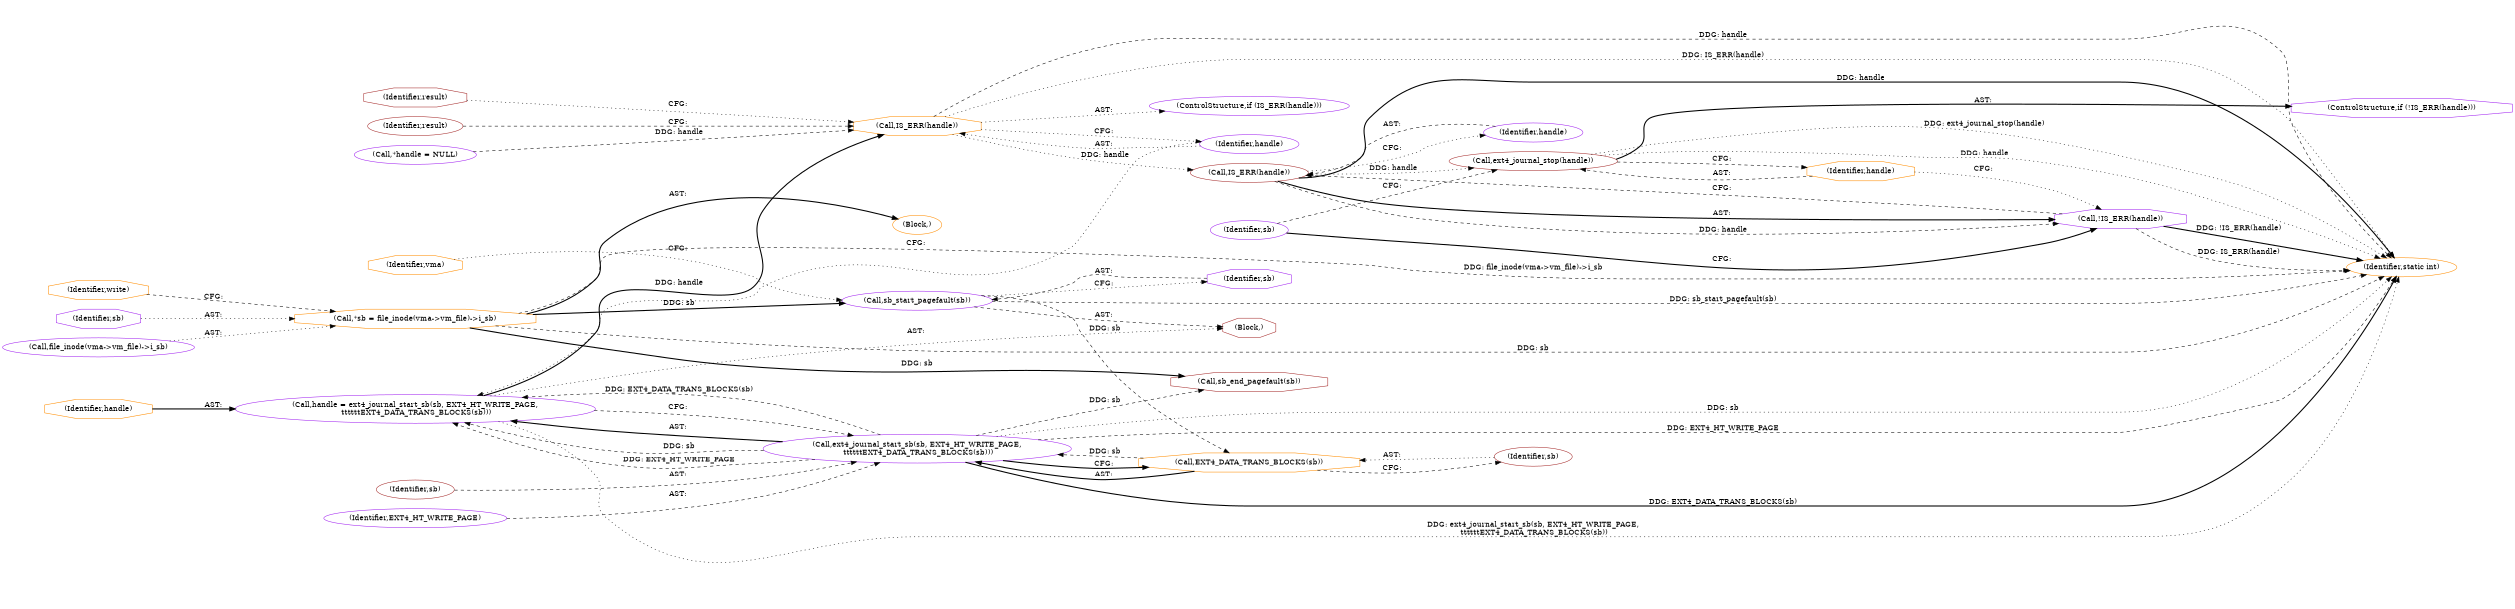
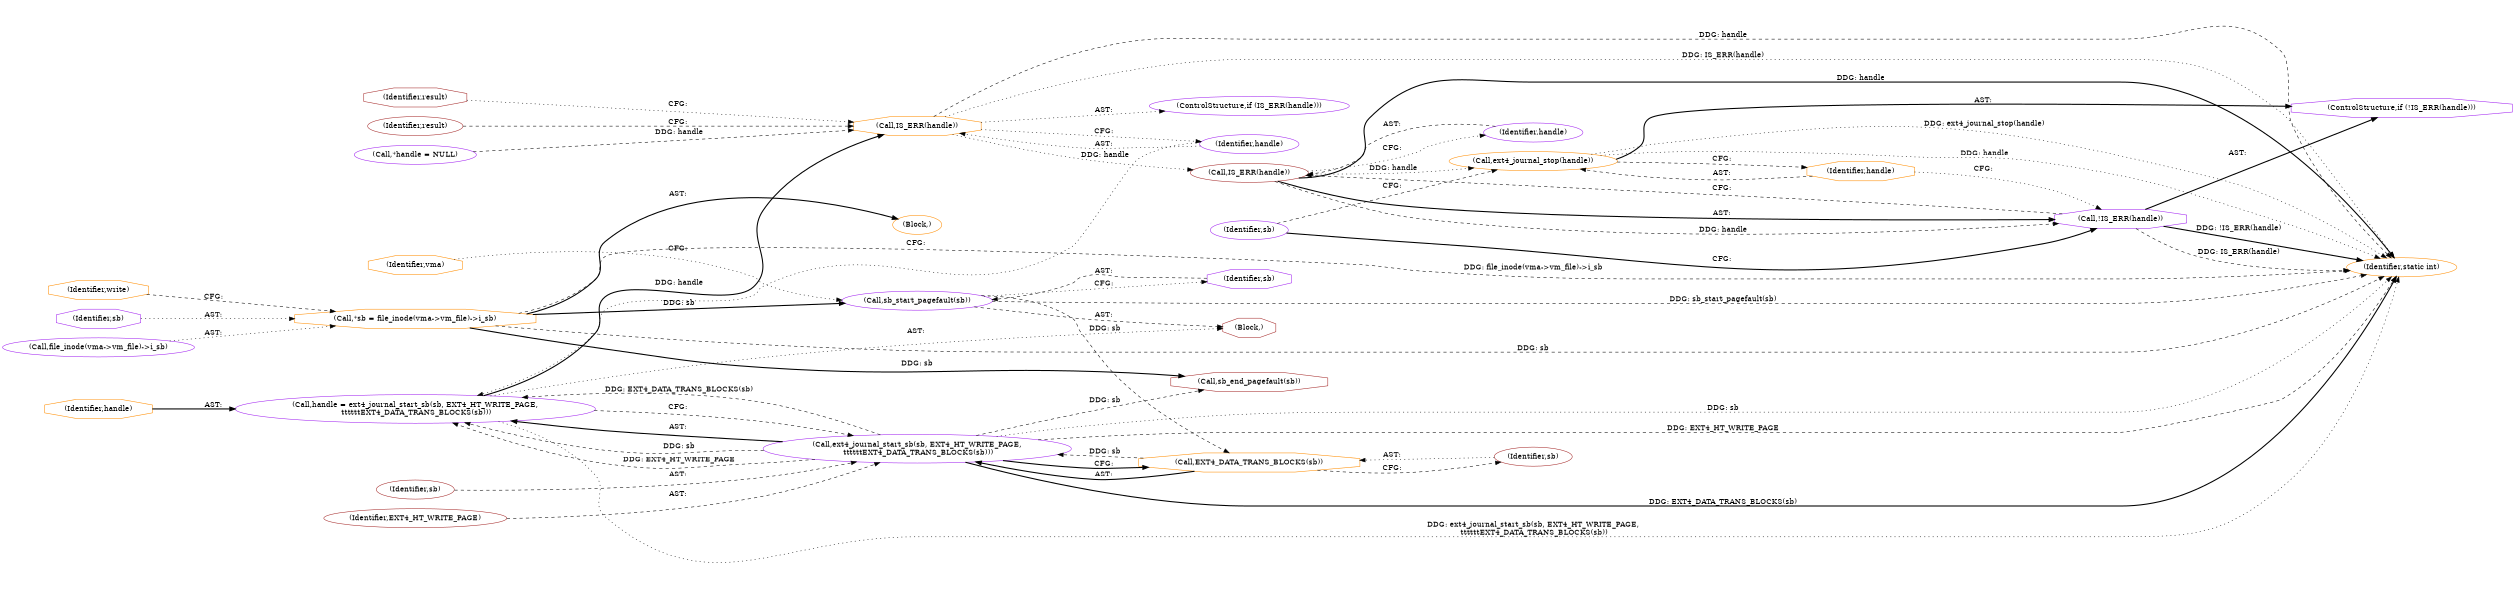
(1533, 161) -> (1533, 161)
none -> (2259, 165)
(415, 518) -> (415, 518)
